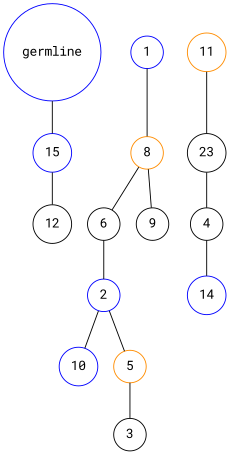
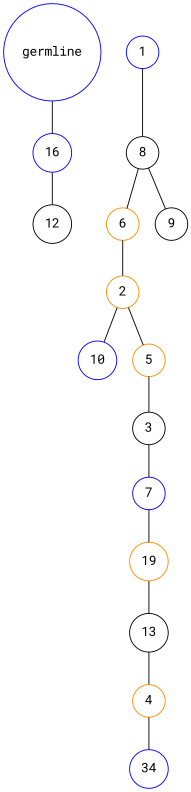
(207, 52) -> (149, 562)
(52, 153) -> (52, 153)
(147, 153) -> (143, 153)
(207, 153) -> (149, 633)
(104, 224) -> (123, 224)
(207, 224) -> (149, 701)
(104, 295) -> (123, 292)
(207, 295) -> (149, 769)
none -> (149, 493)
